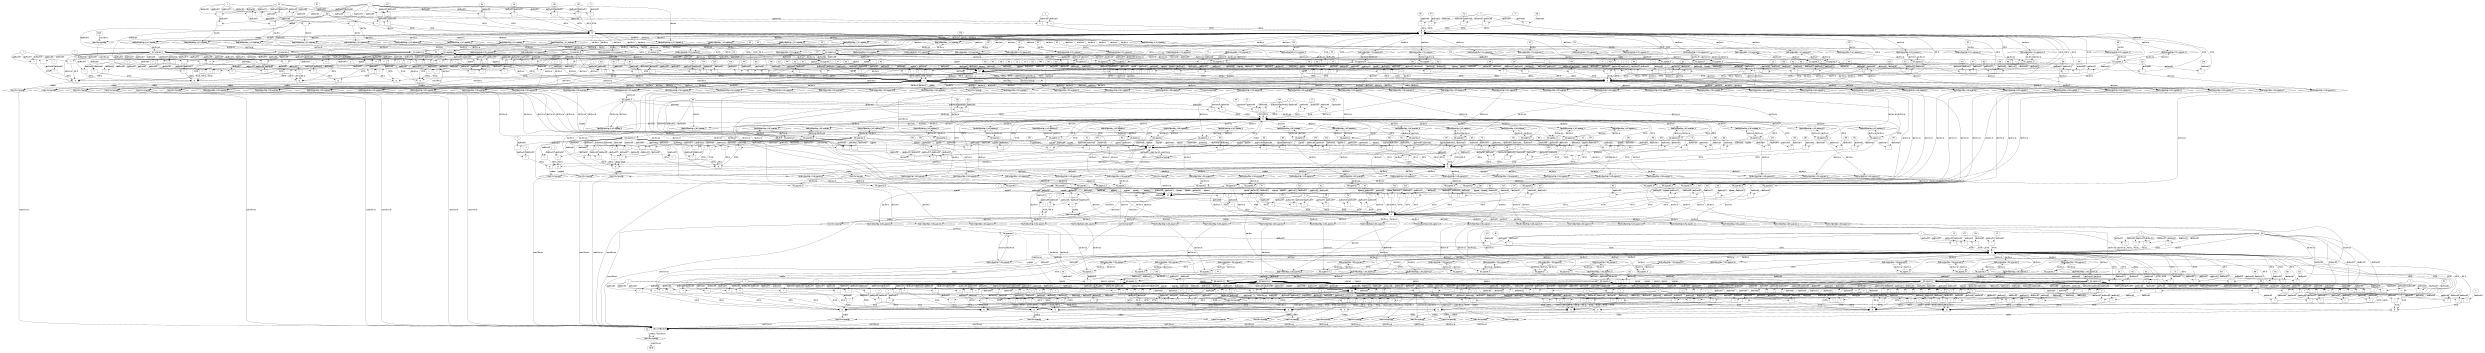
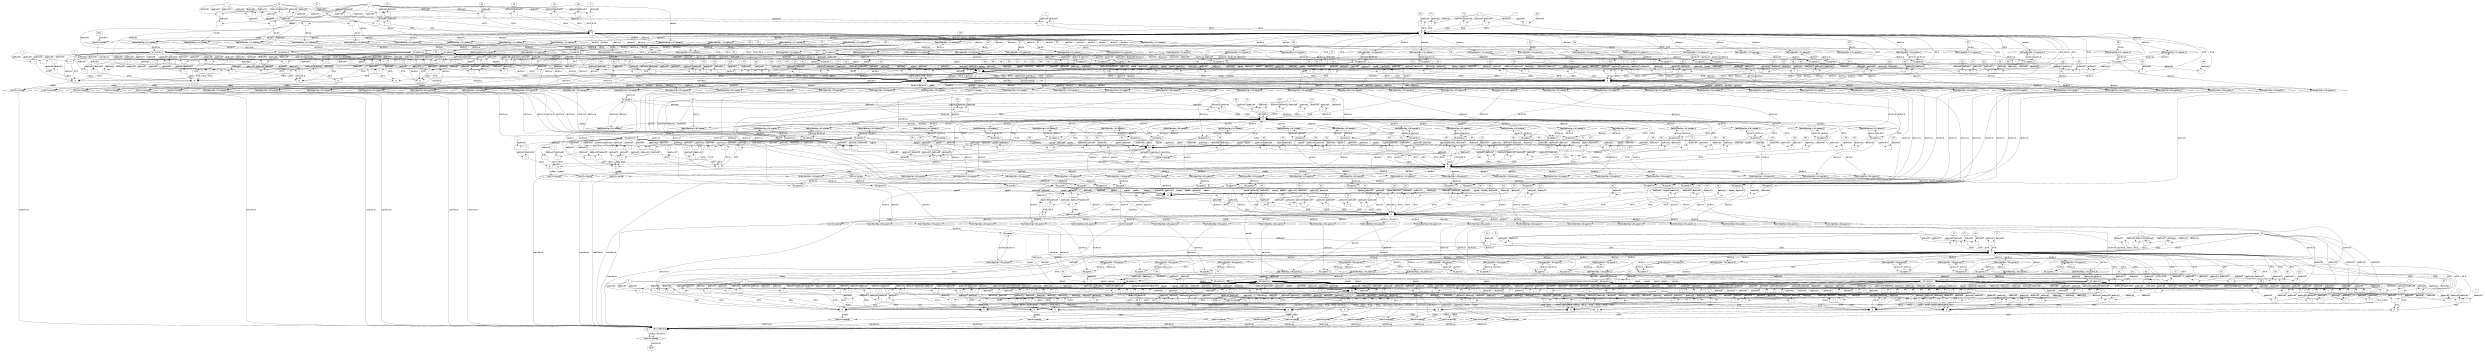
(1502, 67) -> (1437, 85)
(1507, 268) -> (1495, 277)
